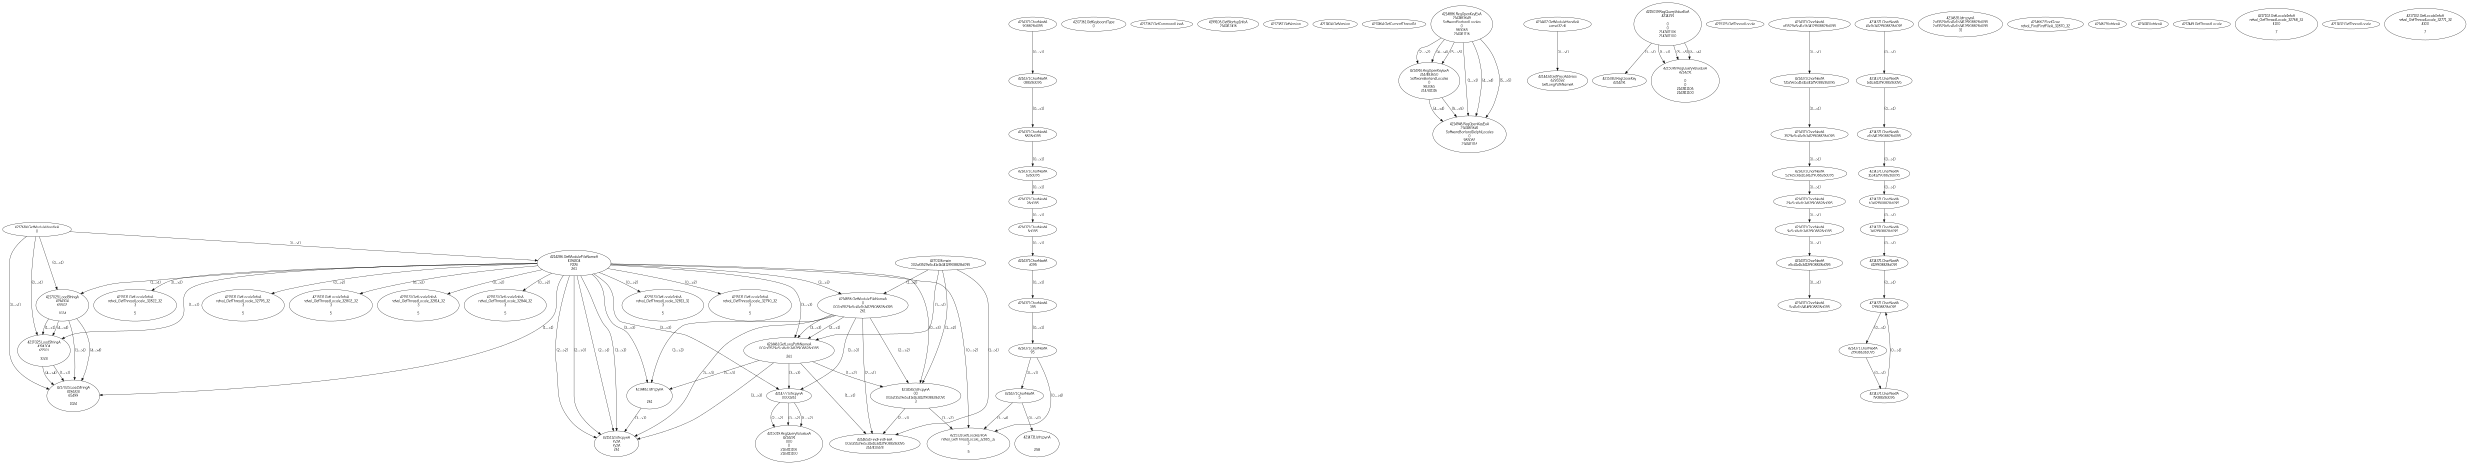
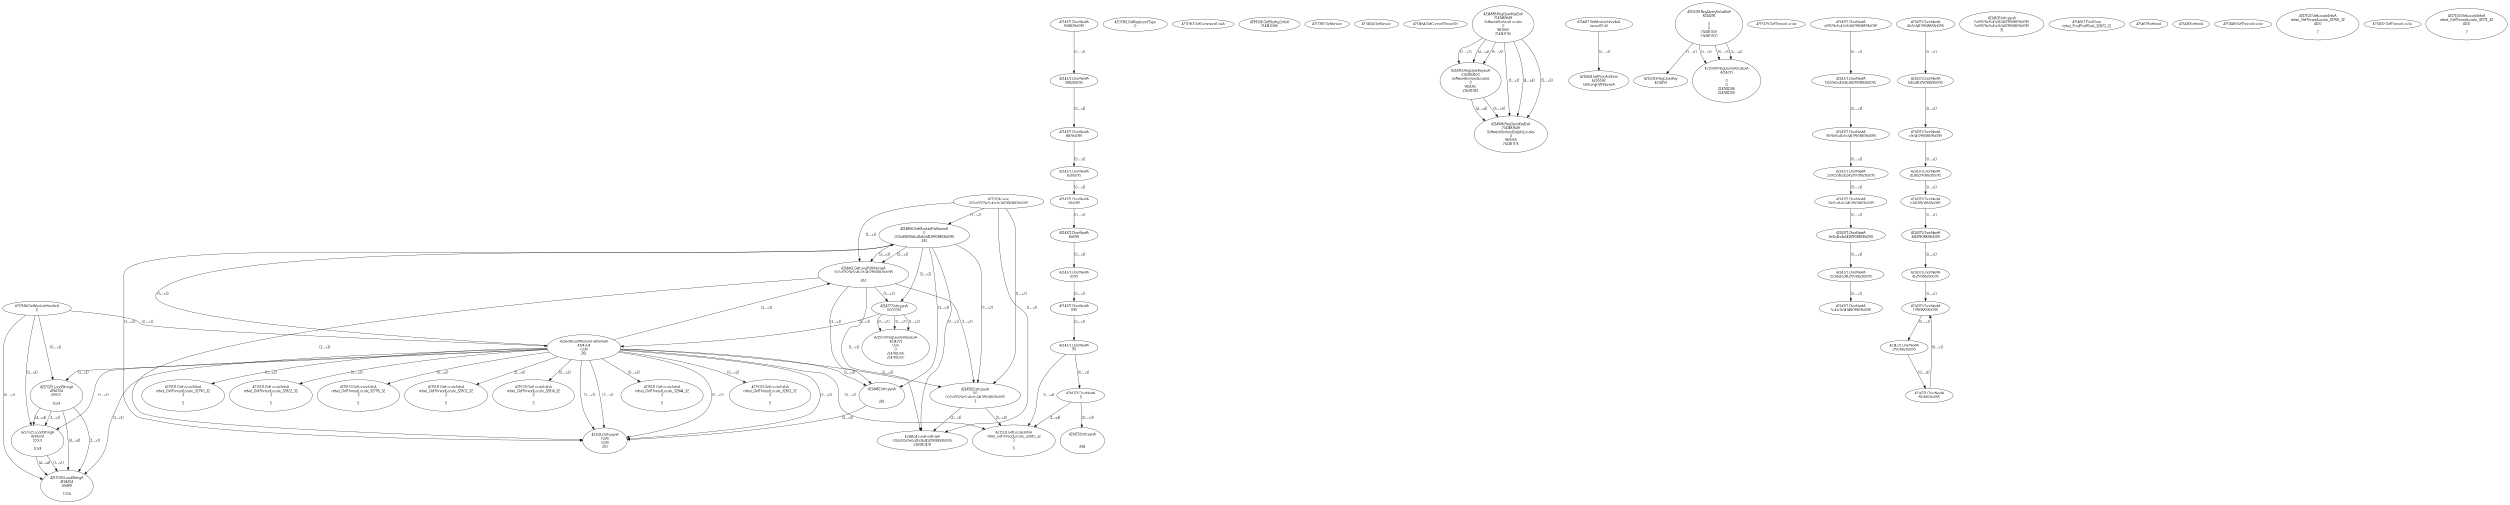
(1668, 24) -> (1709, 24)
(671, 332) -> (753, 337)
